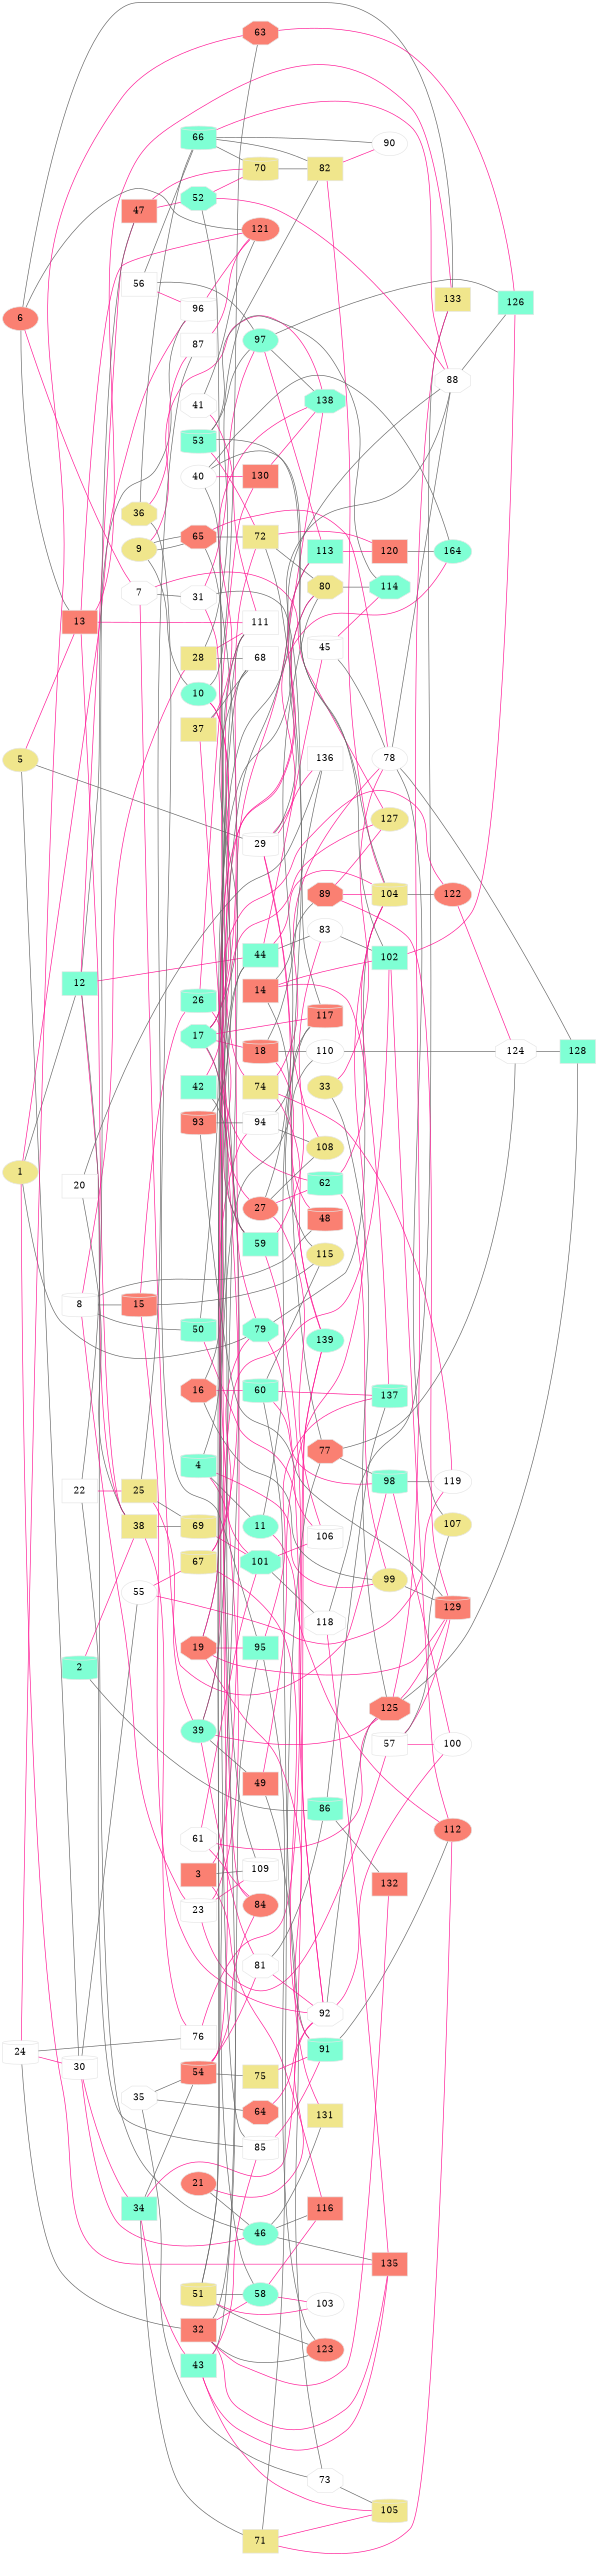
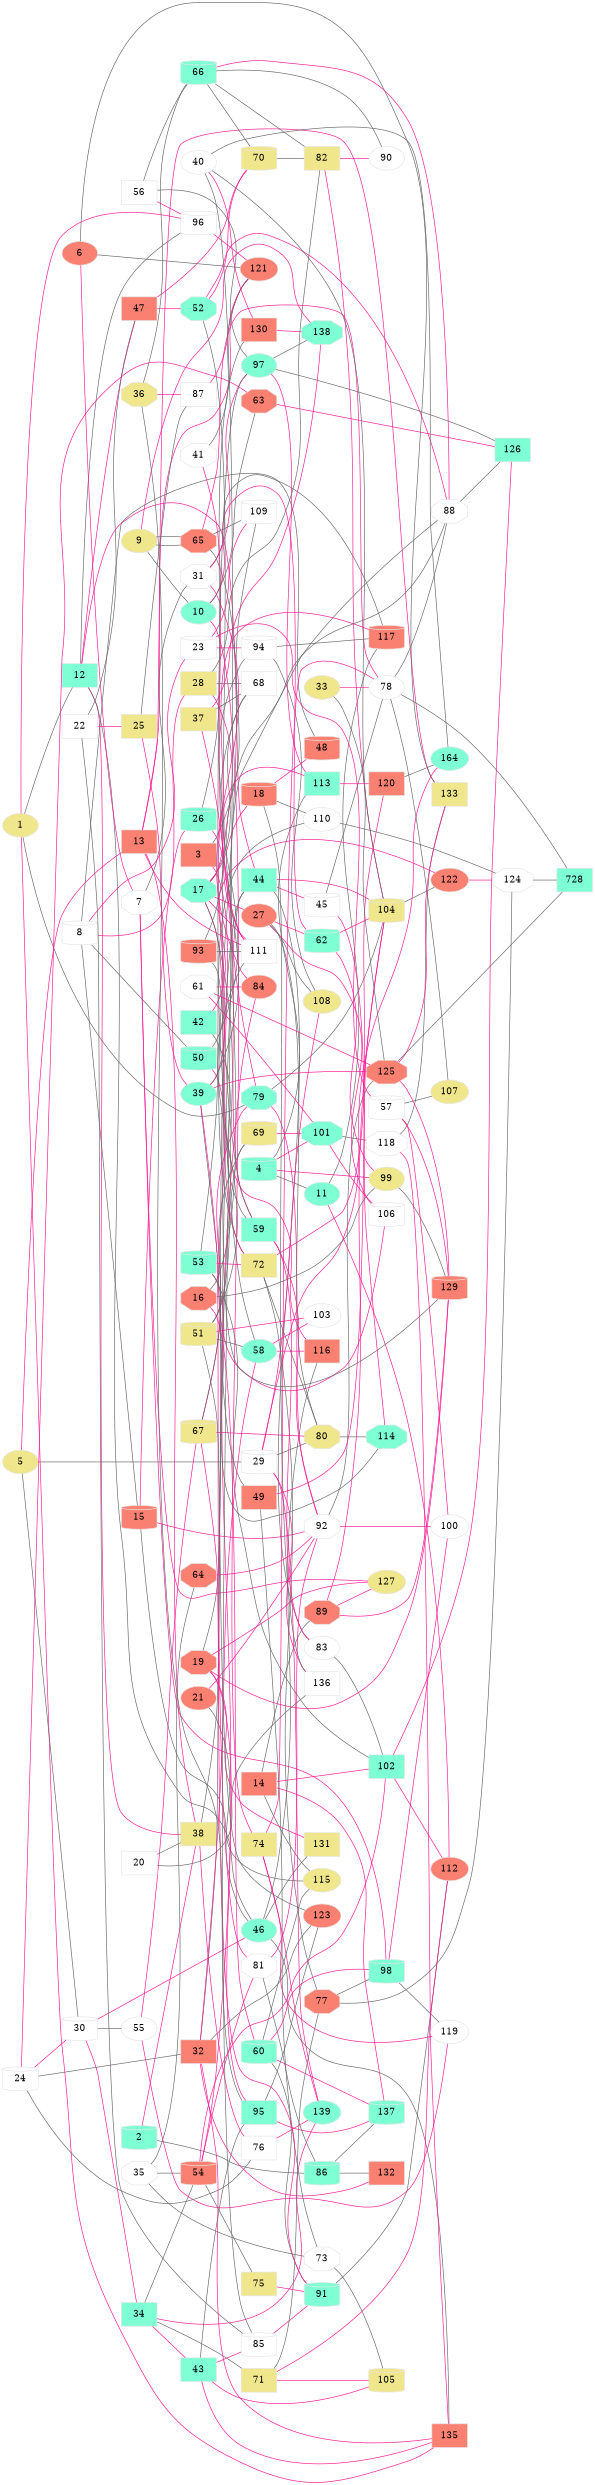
(31, 473) -> none
(216, 762) -> (219, 515)
(244, 806) -> none
(578, 1052) -> (575, 880)
(171, 1510) -> (220, 1281)
